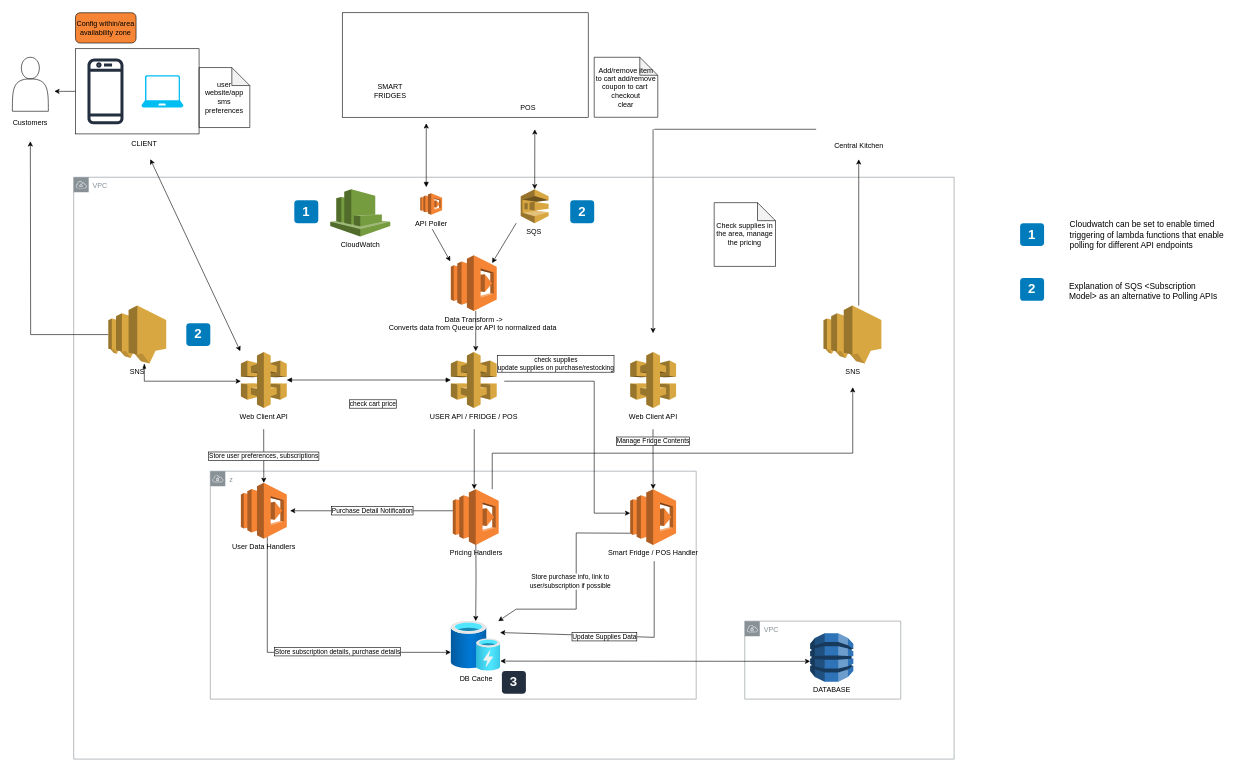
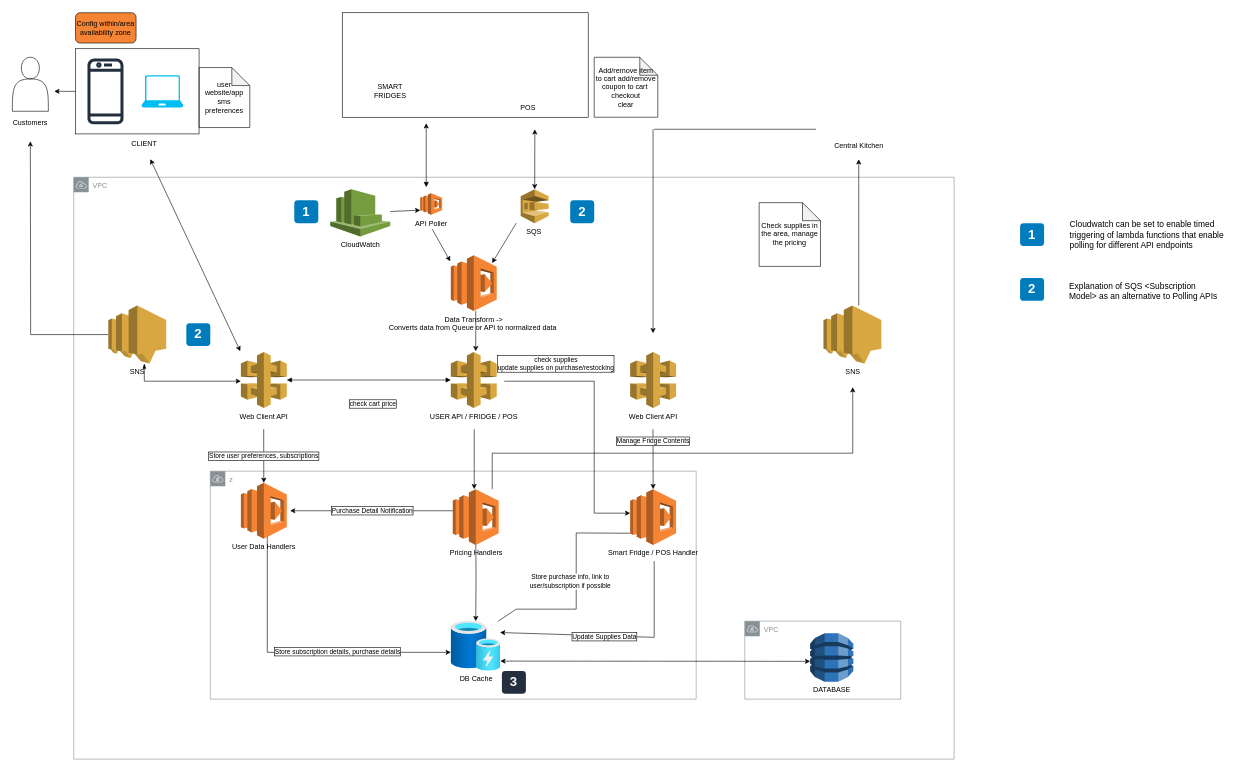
none -> (412, 211)
(745, 235) -> (790, 235)
(503, 618) -> (502, 619)
